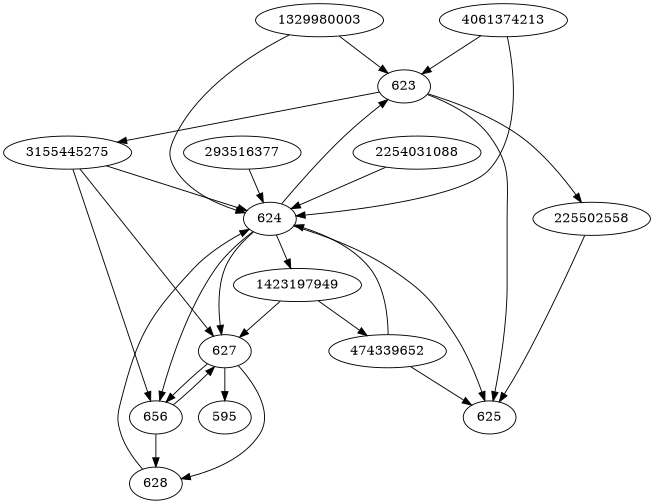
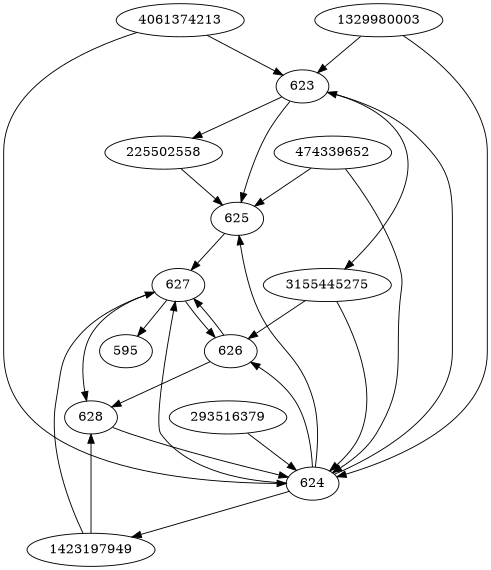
(242, 153) -> (228, 417)
(417, 153) -> none
(144, 249) -> (211, 248)
(339, 316) -> (91, 488)
(156, 417) -> (231, 351)
